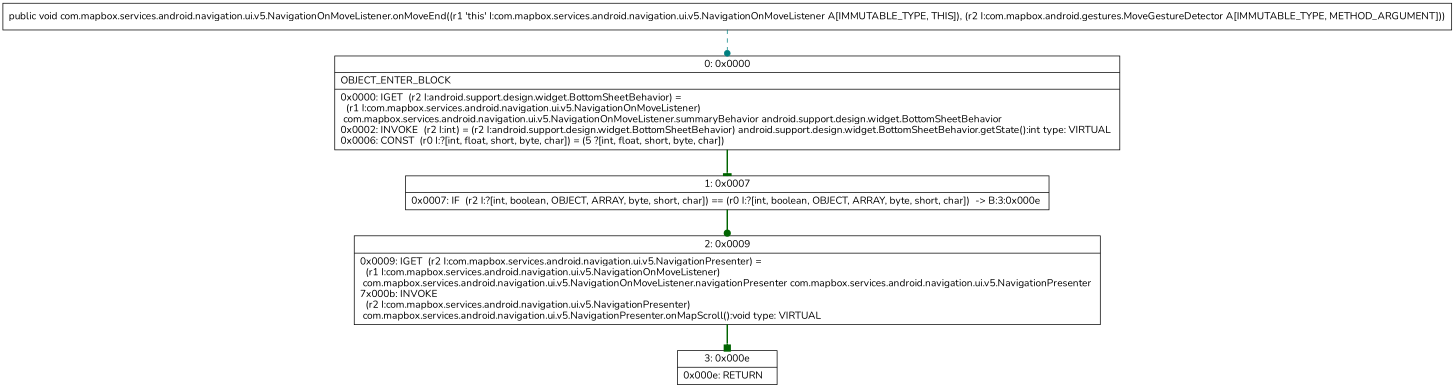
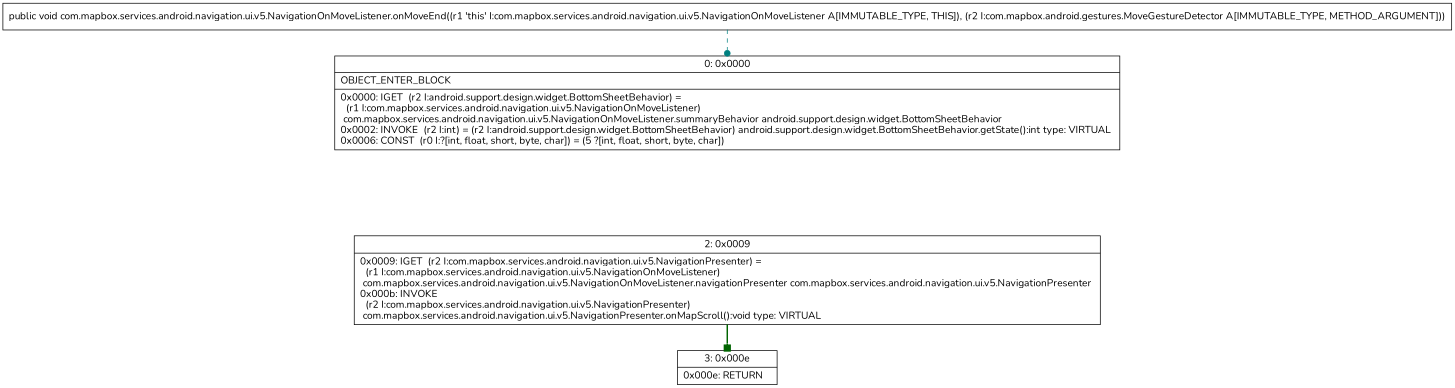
(727, 193) -> none
(402, 294) -> (402, 294)
